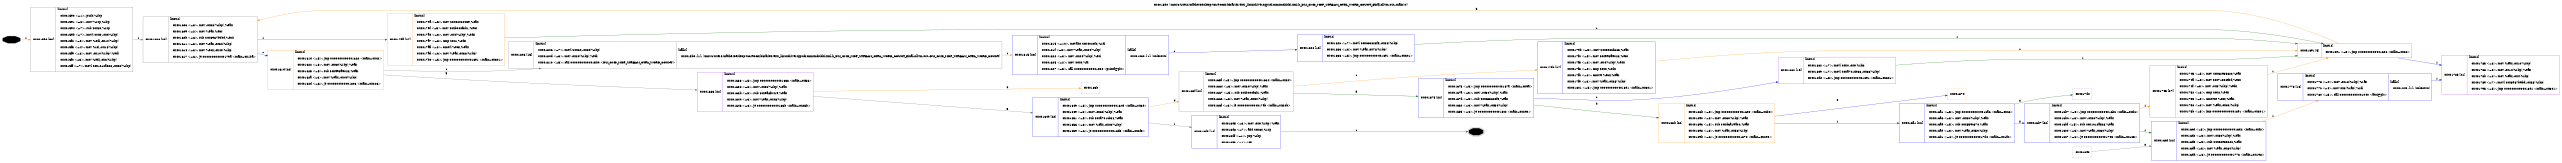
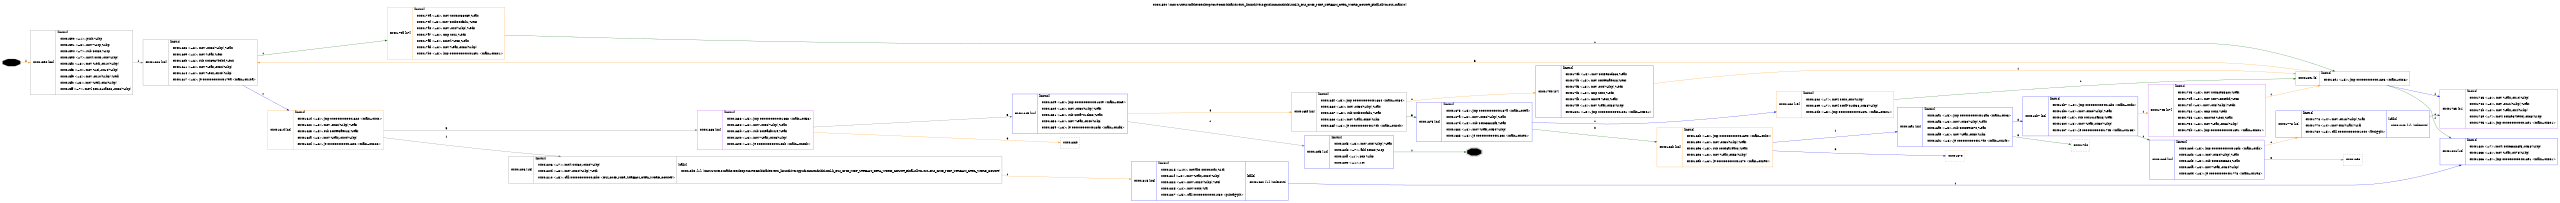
(1855, 38) -> (2425, 105)
(1837, 70) -> (1835, 105)
(2120, 149) -> (2303, 160)
